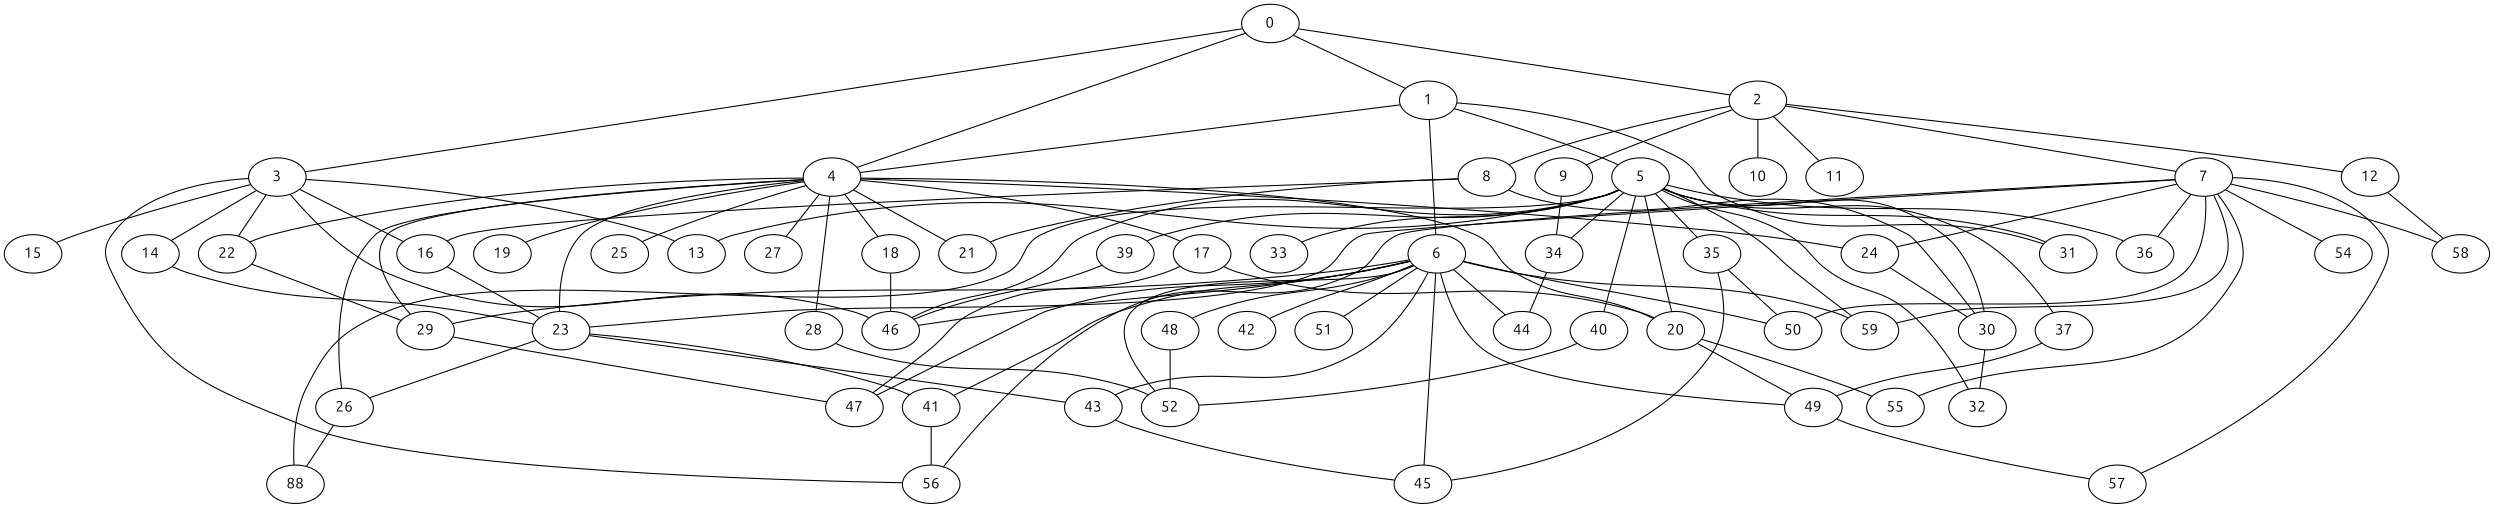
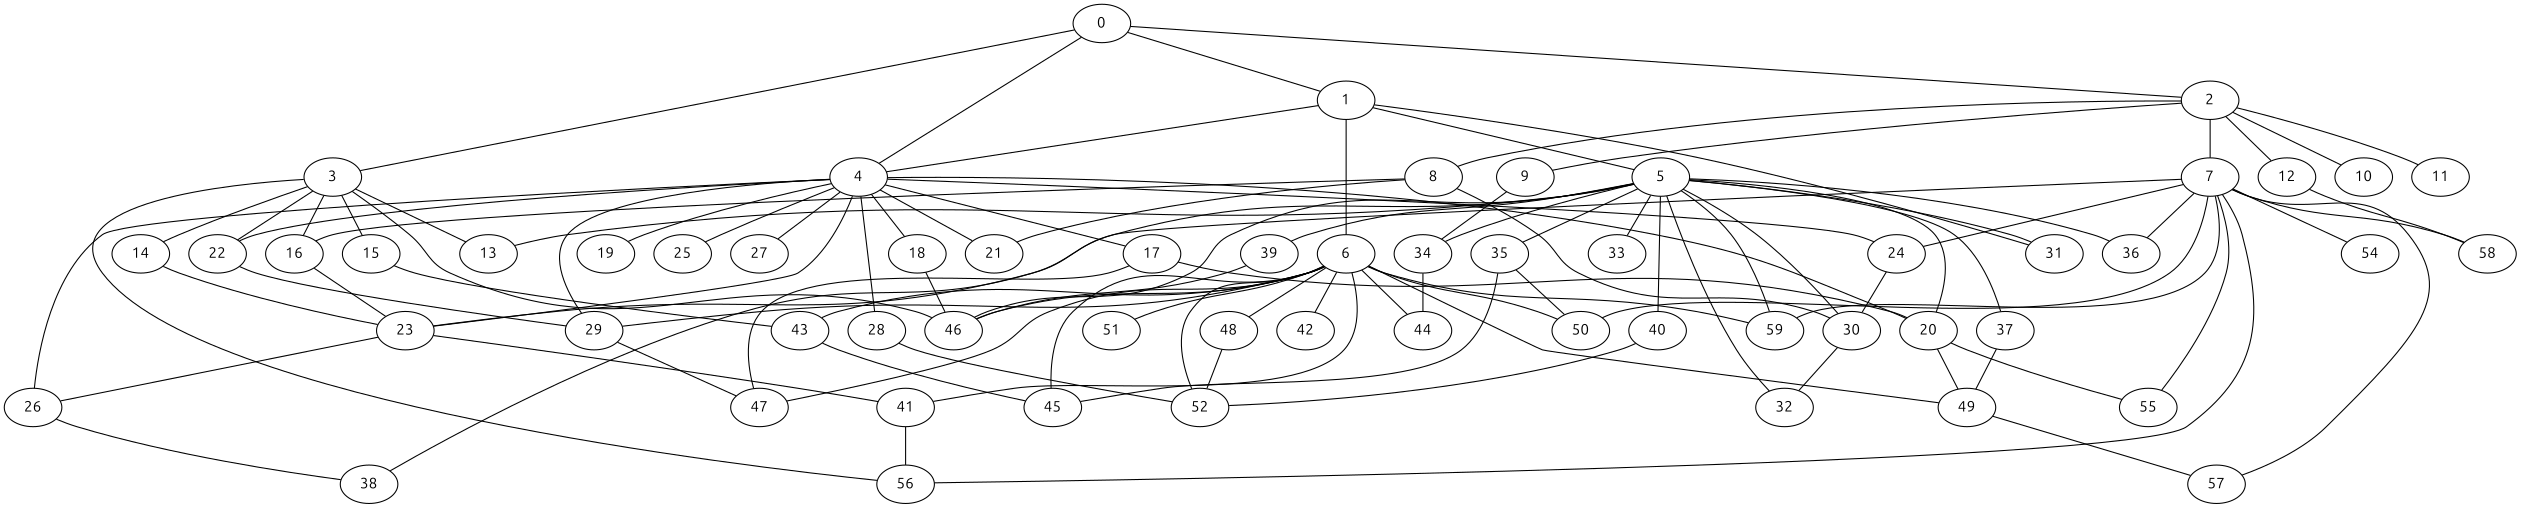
(875, 375) -> (658, 312)
(295, 484) -> (369, 484)
